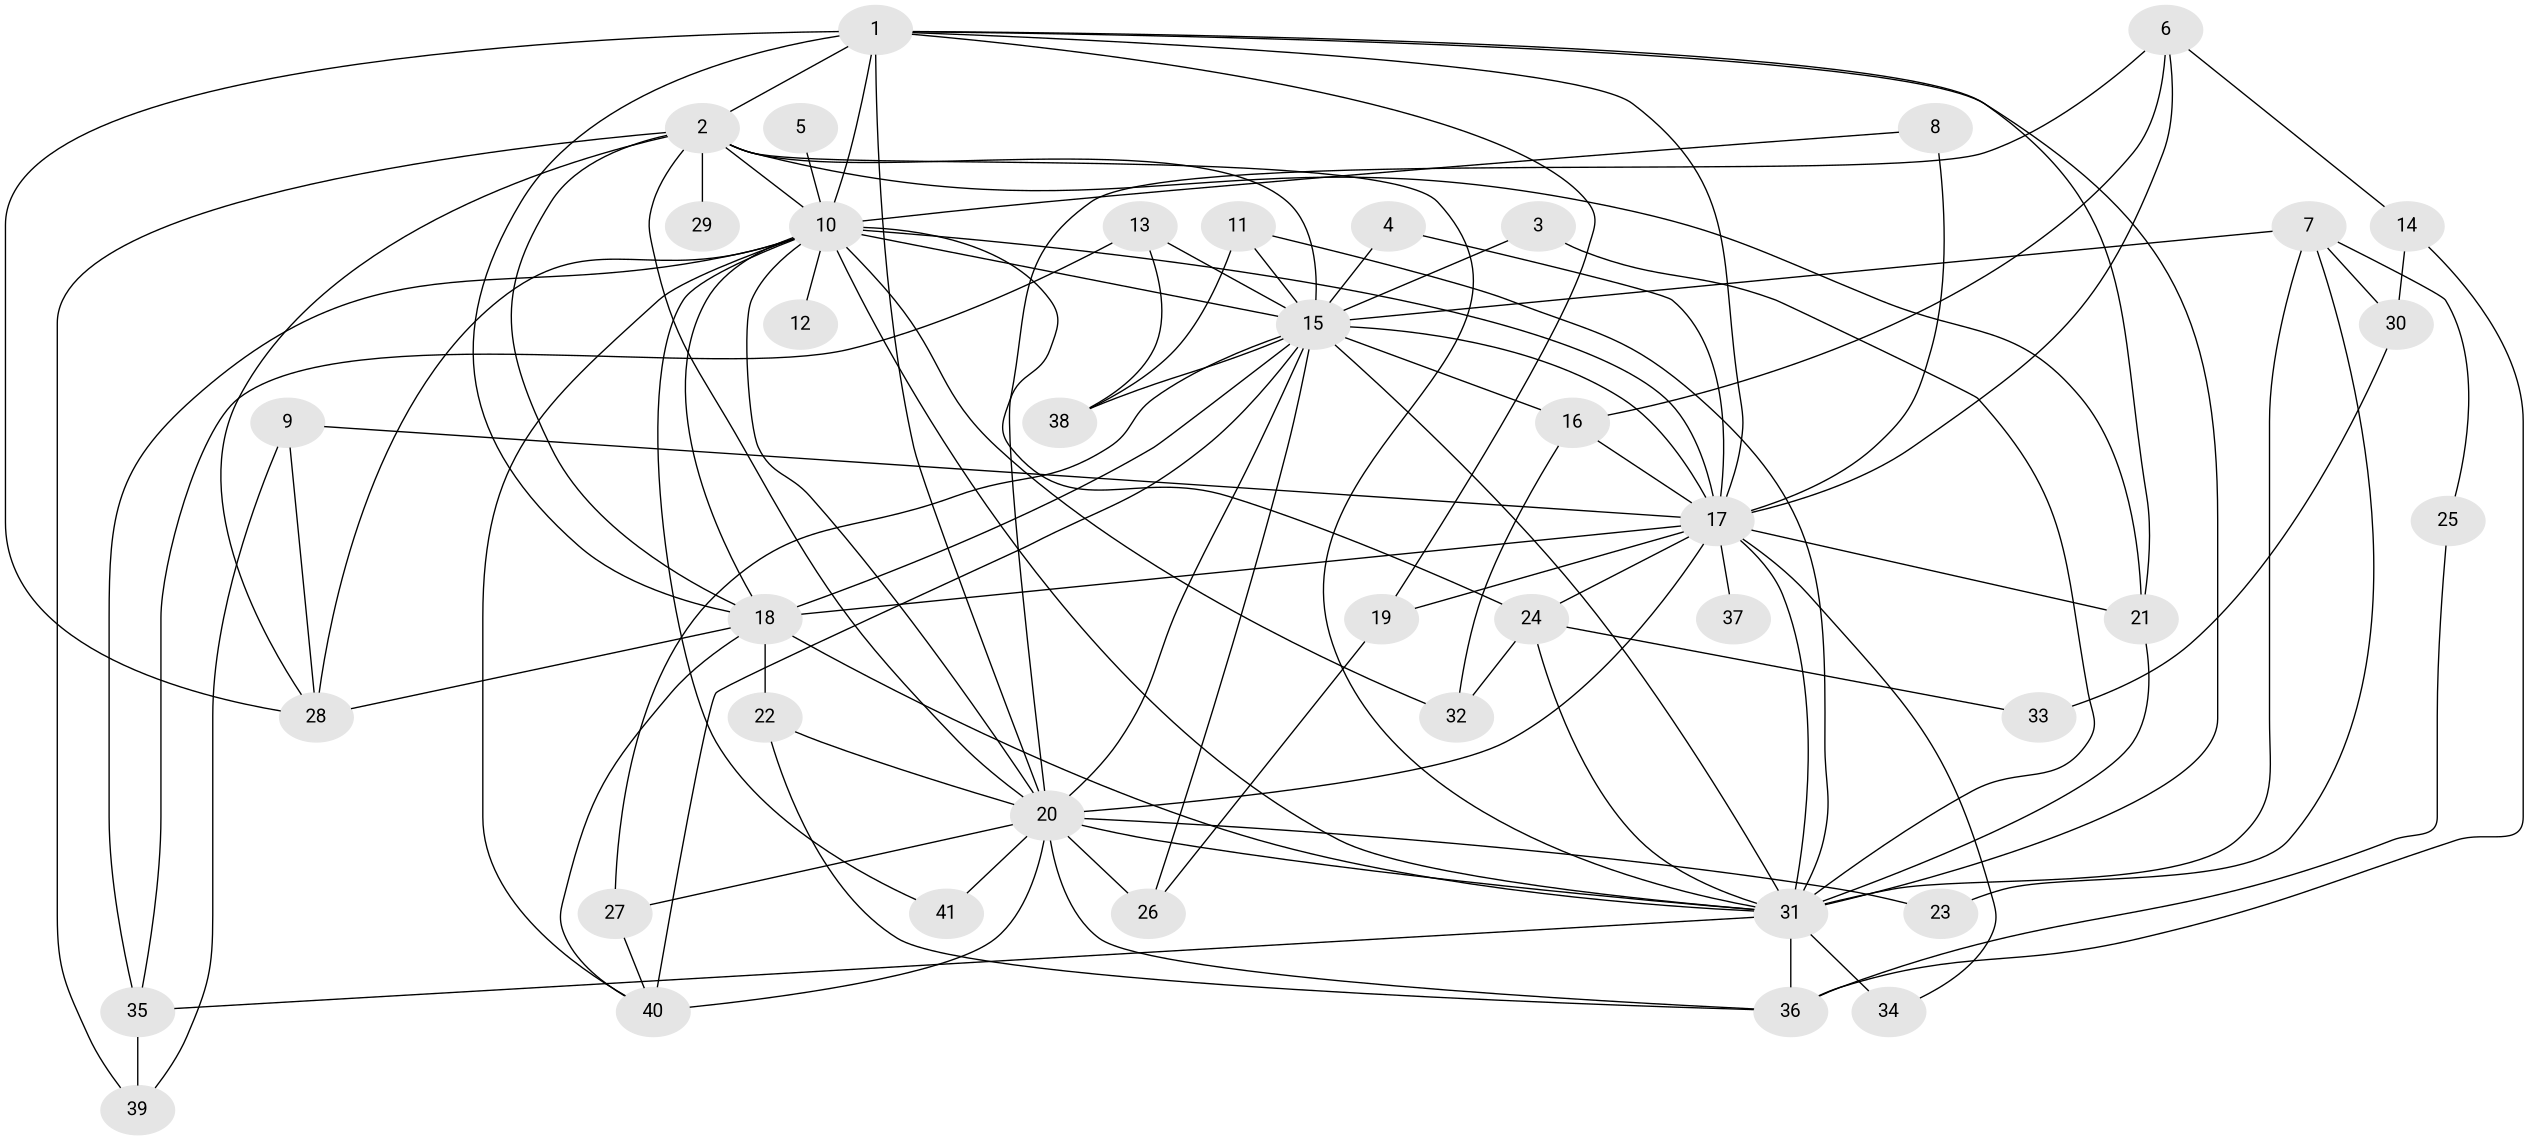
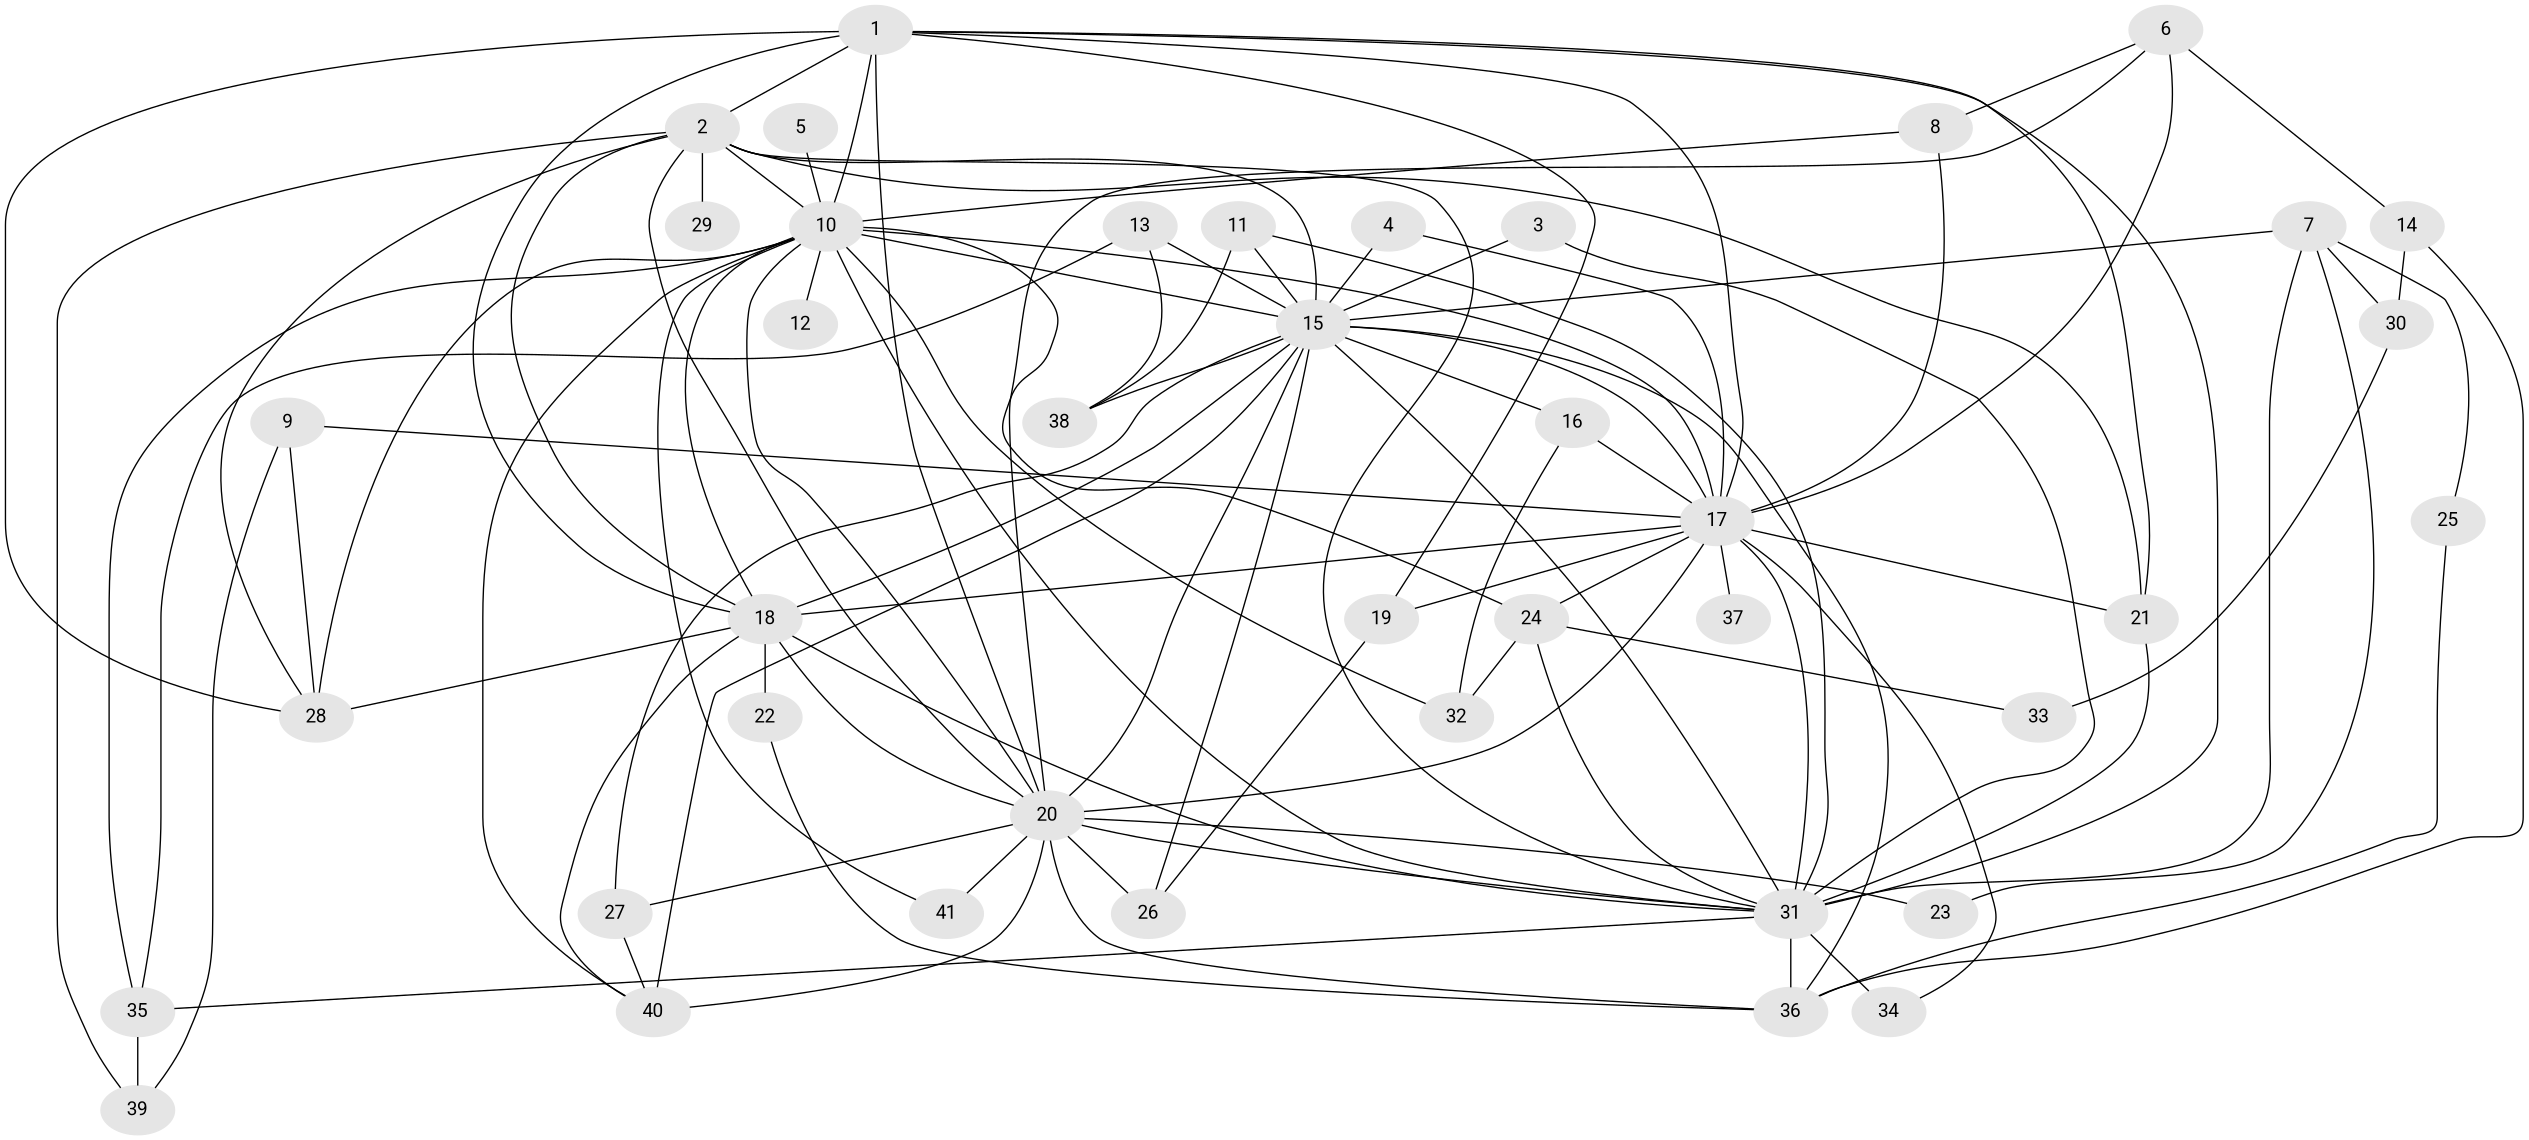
(1954, 293) -> (2051, 79)
none -> (1788, 527)
(904, 770) -> (880, 747)
